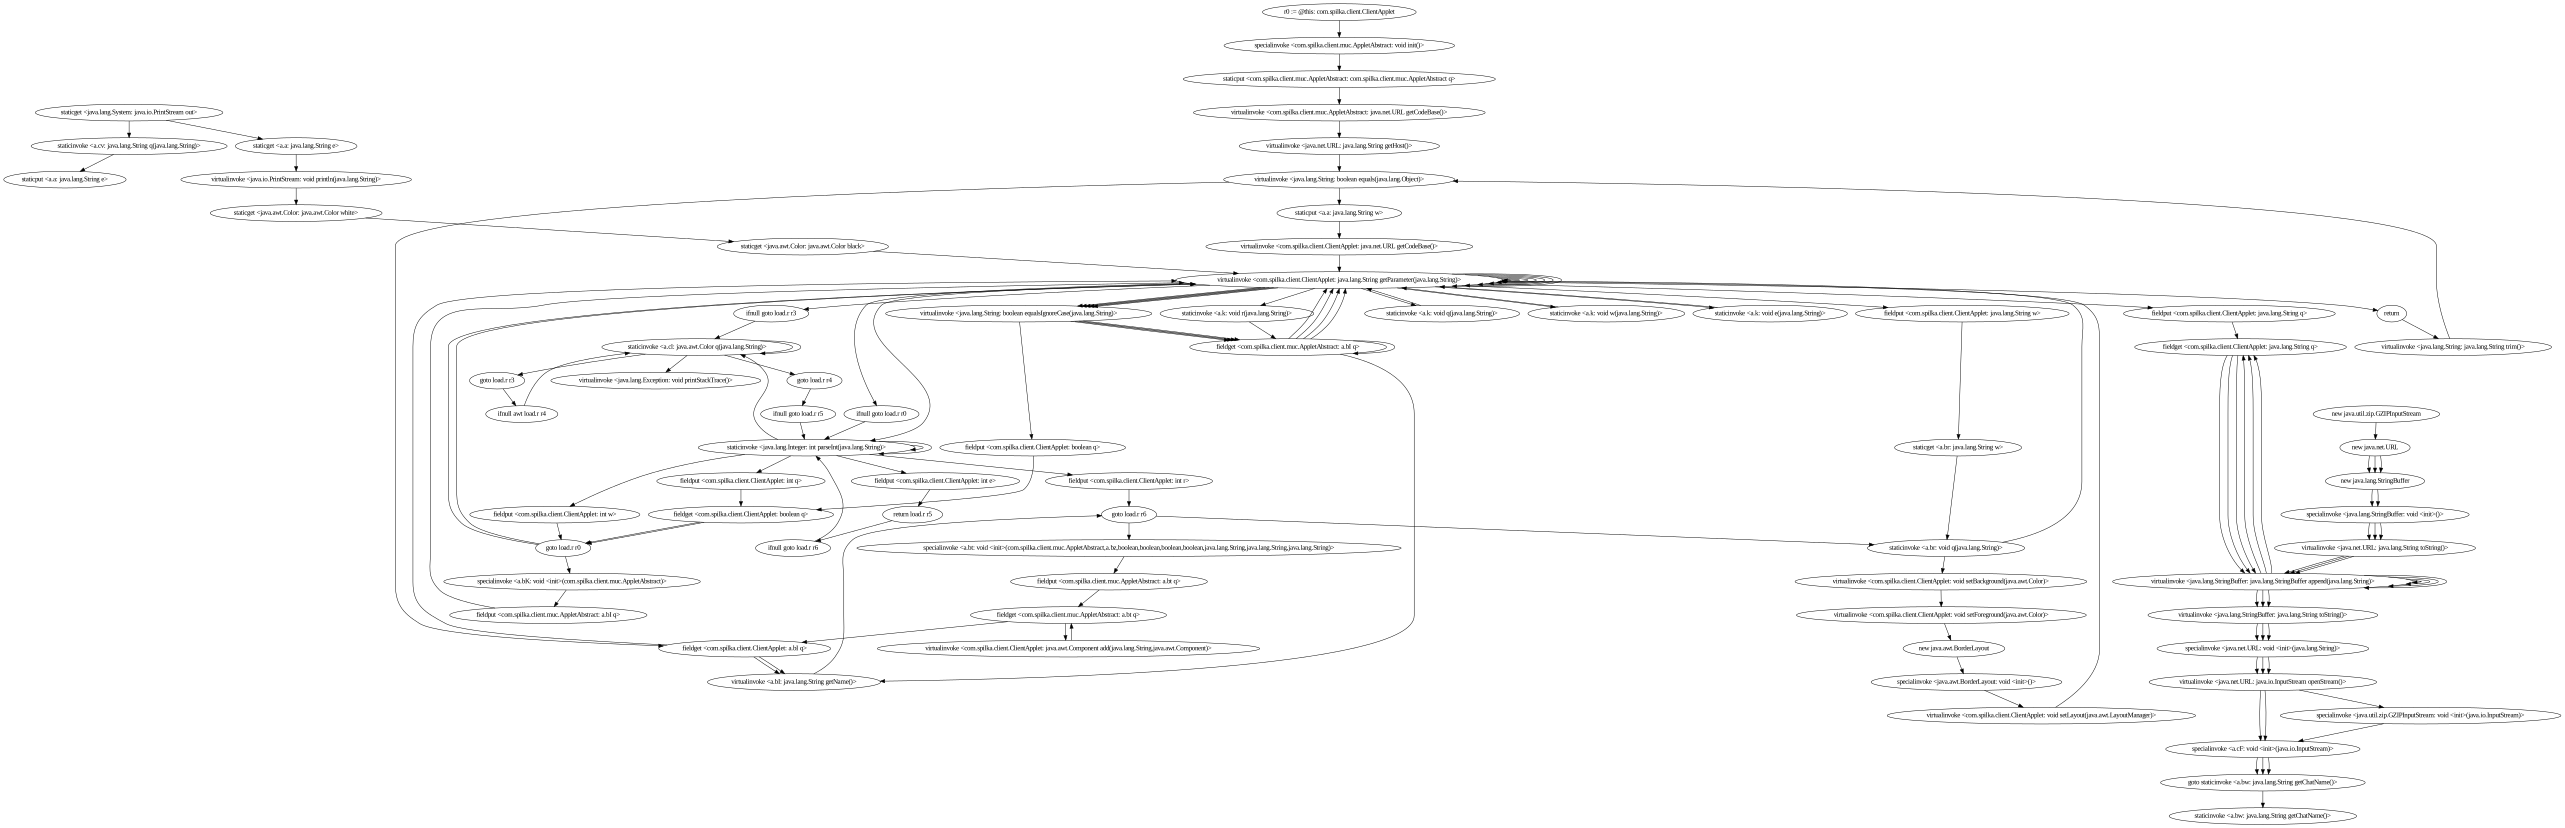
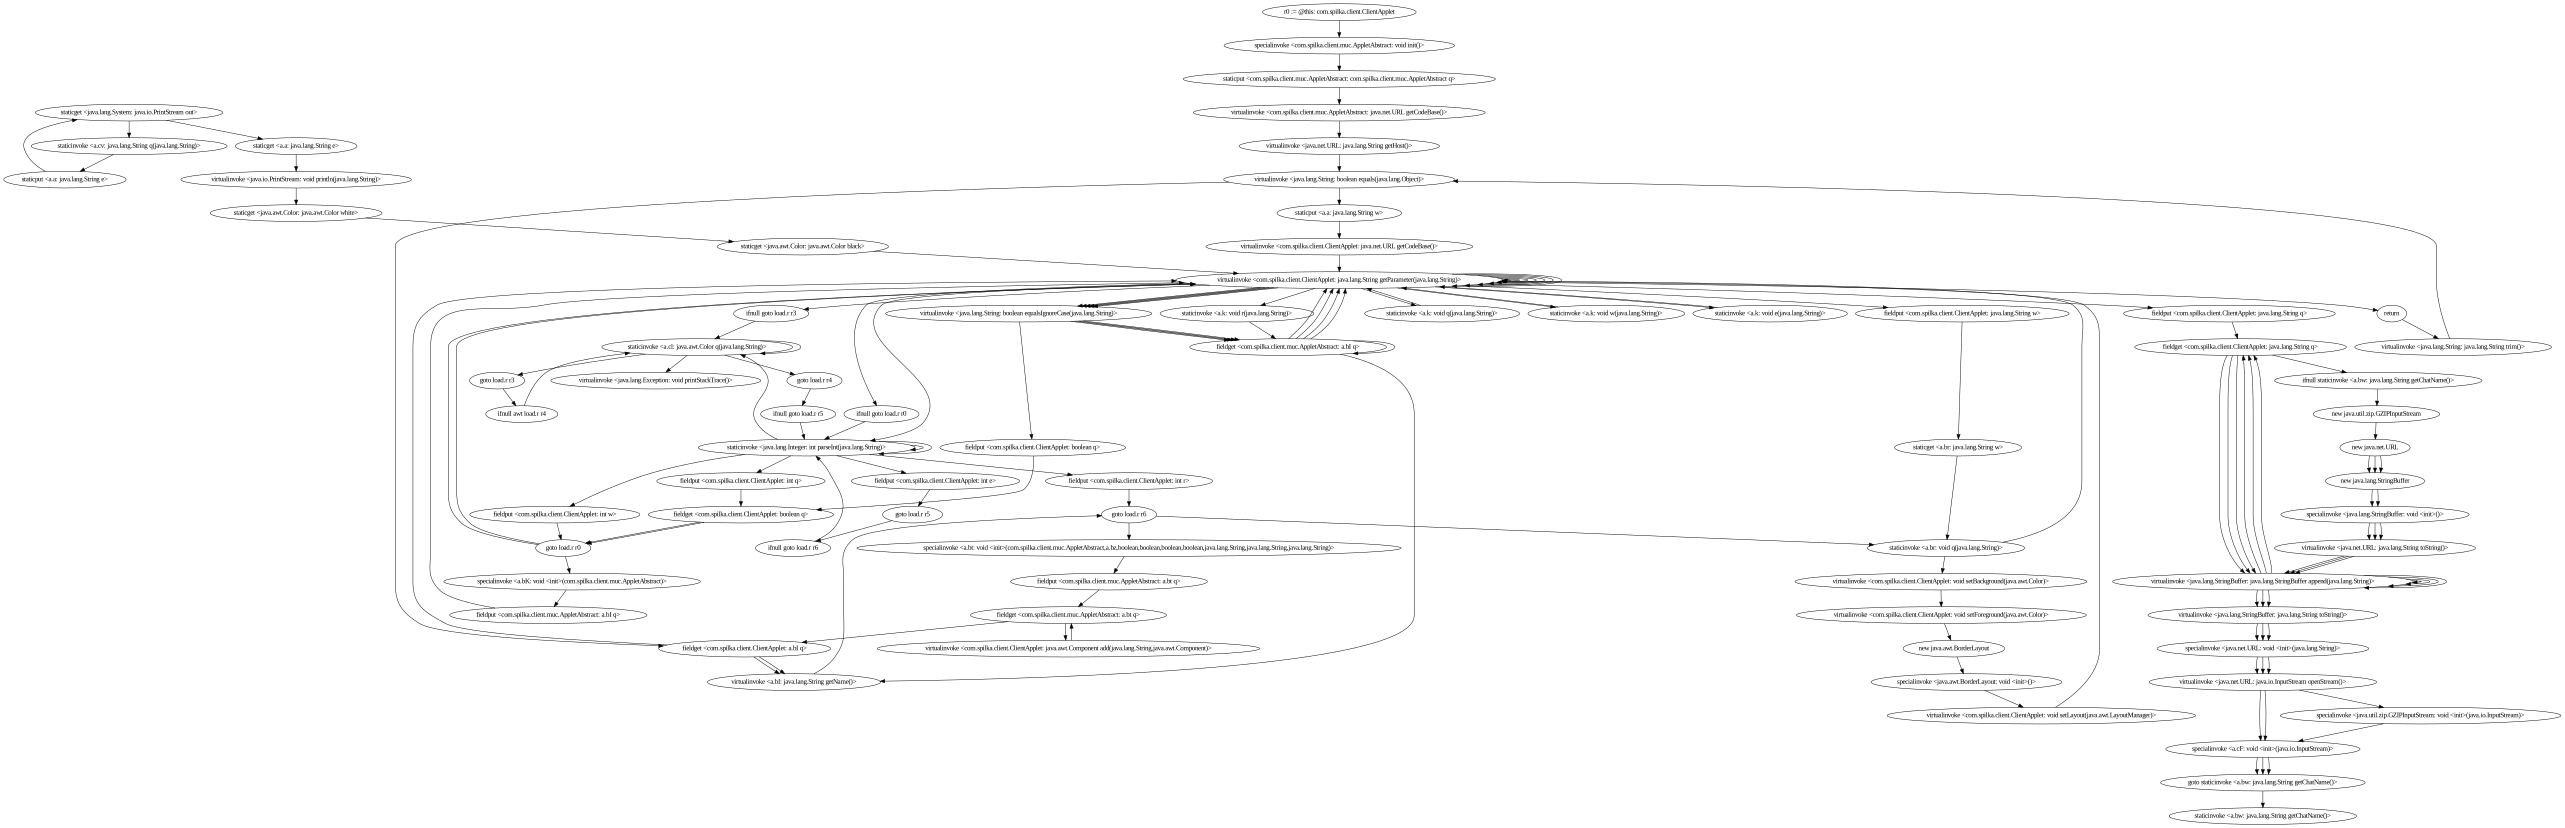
none -> (29, 136)
none -> (2378, 381)
(913, 515) -> (913, 515)
